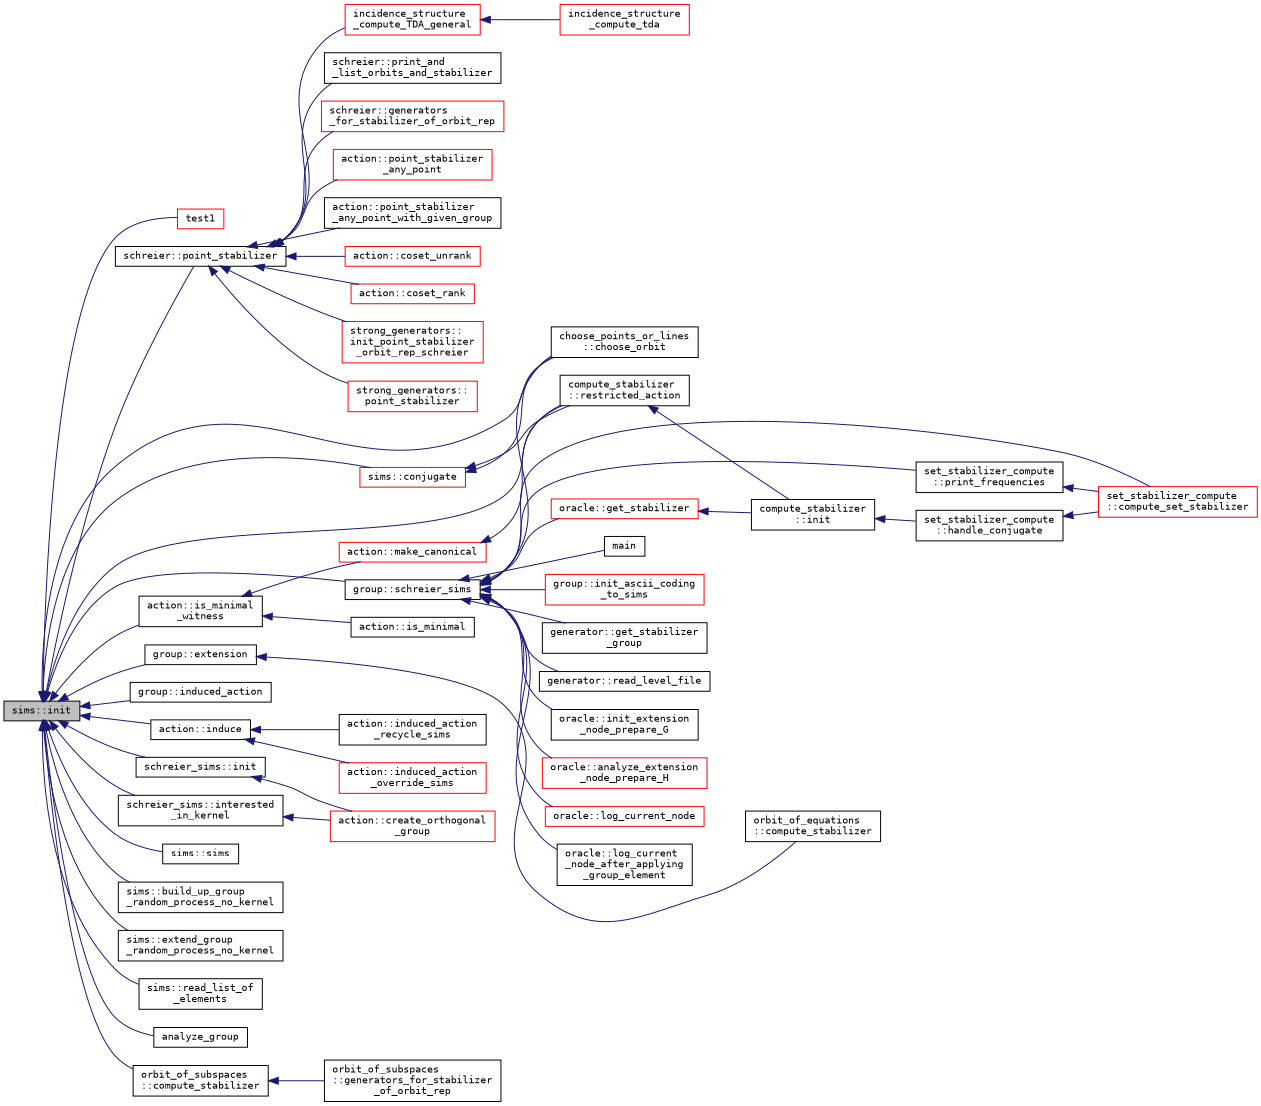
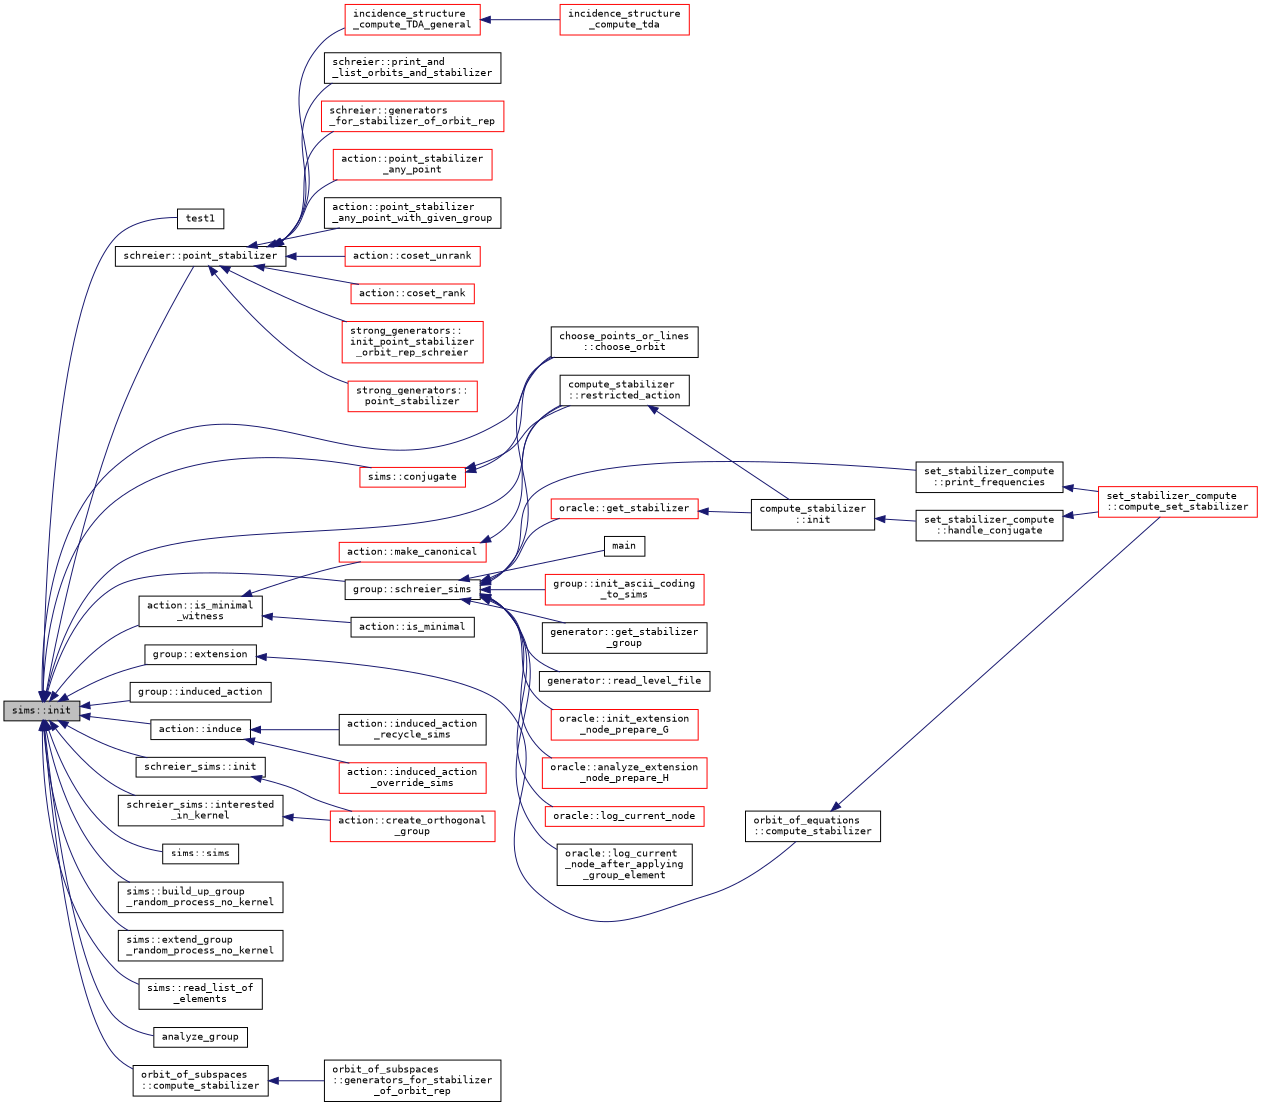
(201, 219) -> (201, 219)
(778, 422) -> (999, 661)
(625, 725) -> (625, 725)
